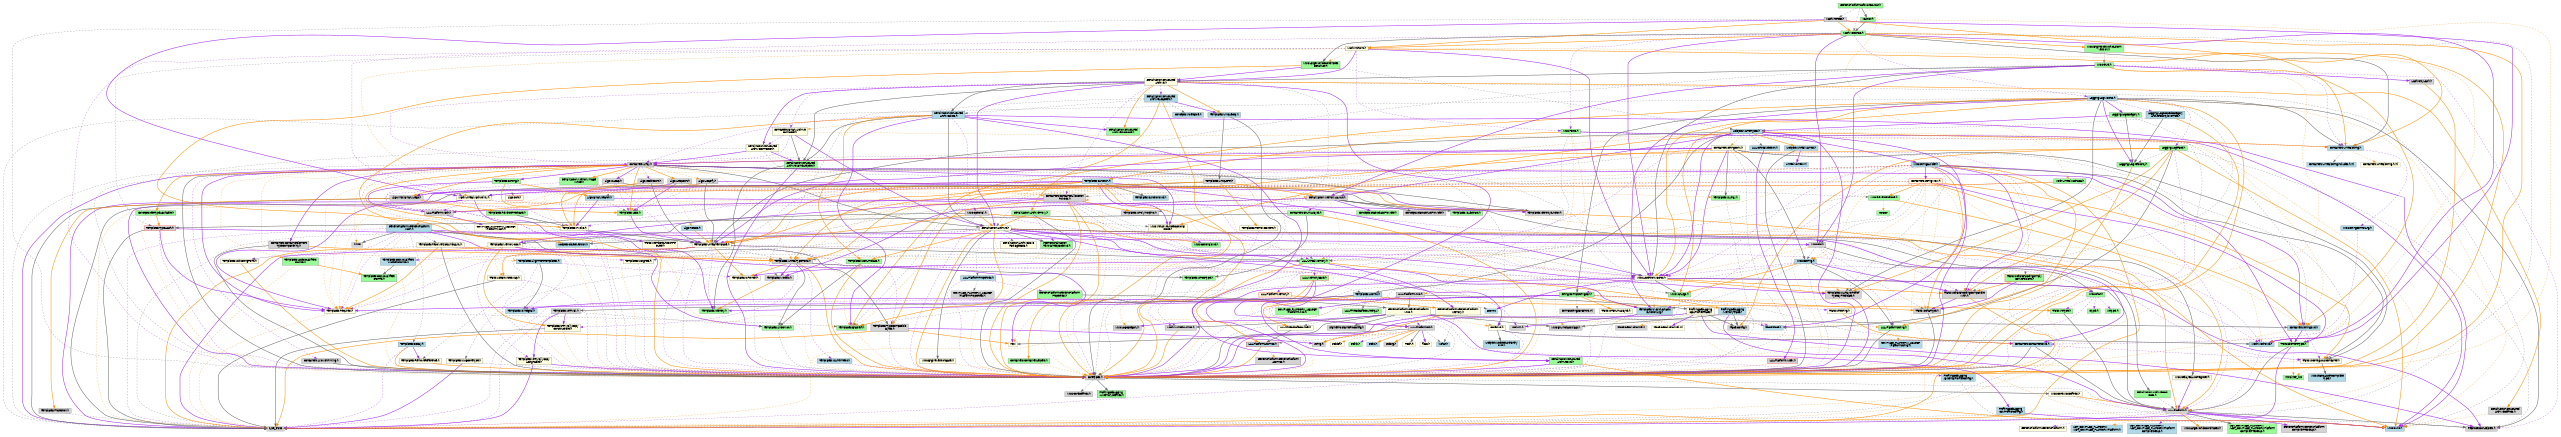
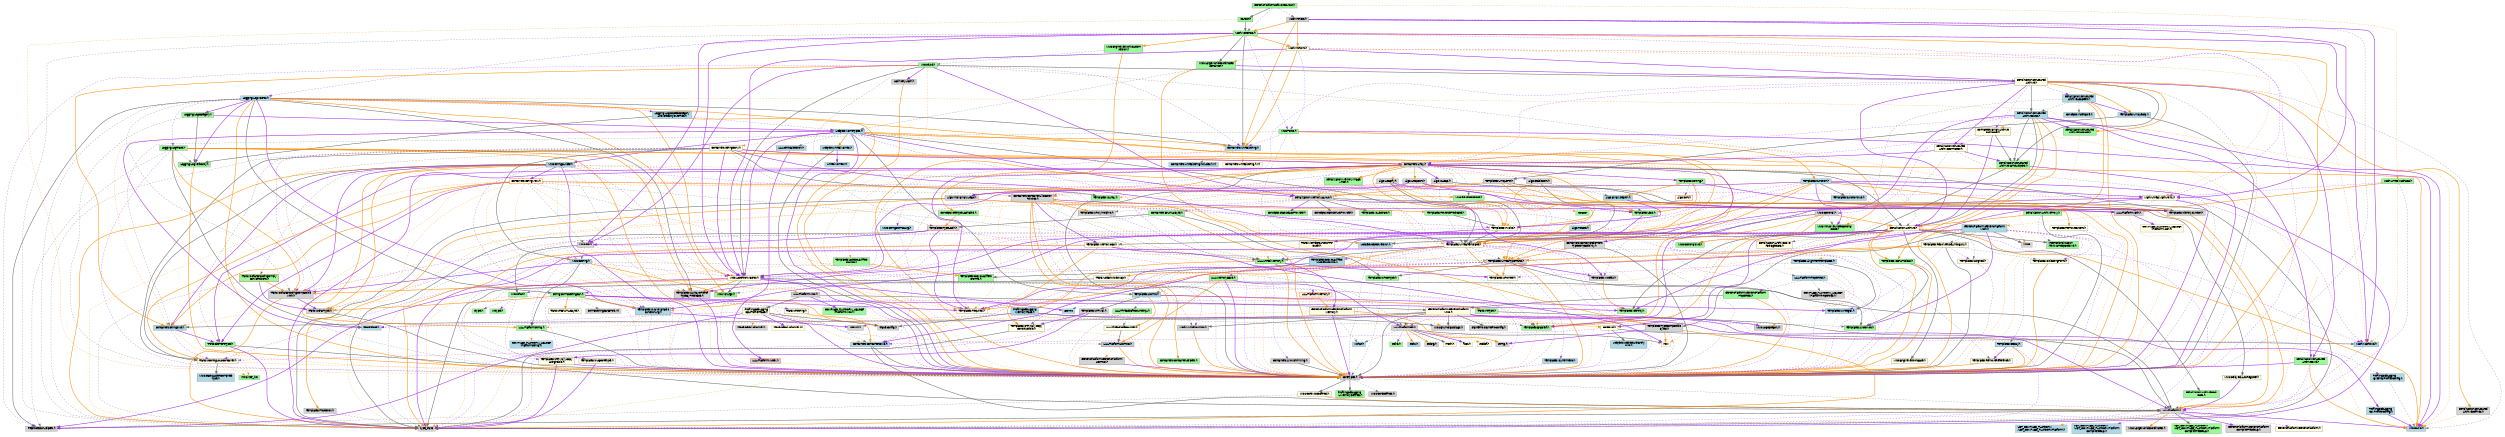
(943, 173) -> none
(1168, 228) -> (1835, 228)
